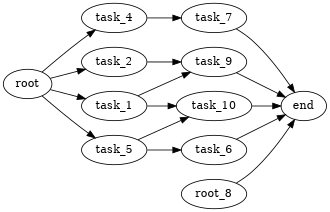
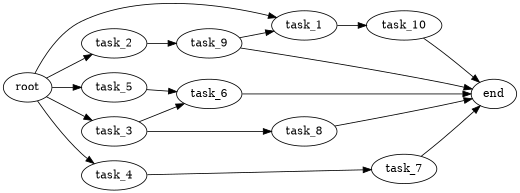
(160, 86) -> (253, 35)
(160, 130) -> none
none -> (114, 131)
(214, 194) -> (304, 131)
